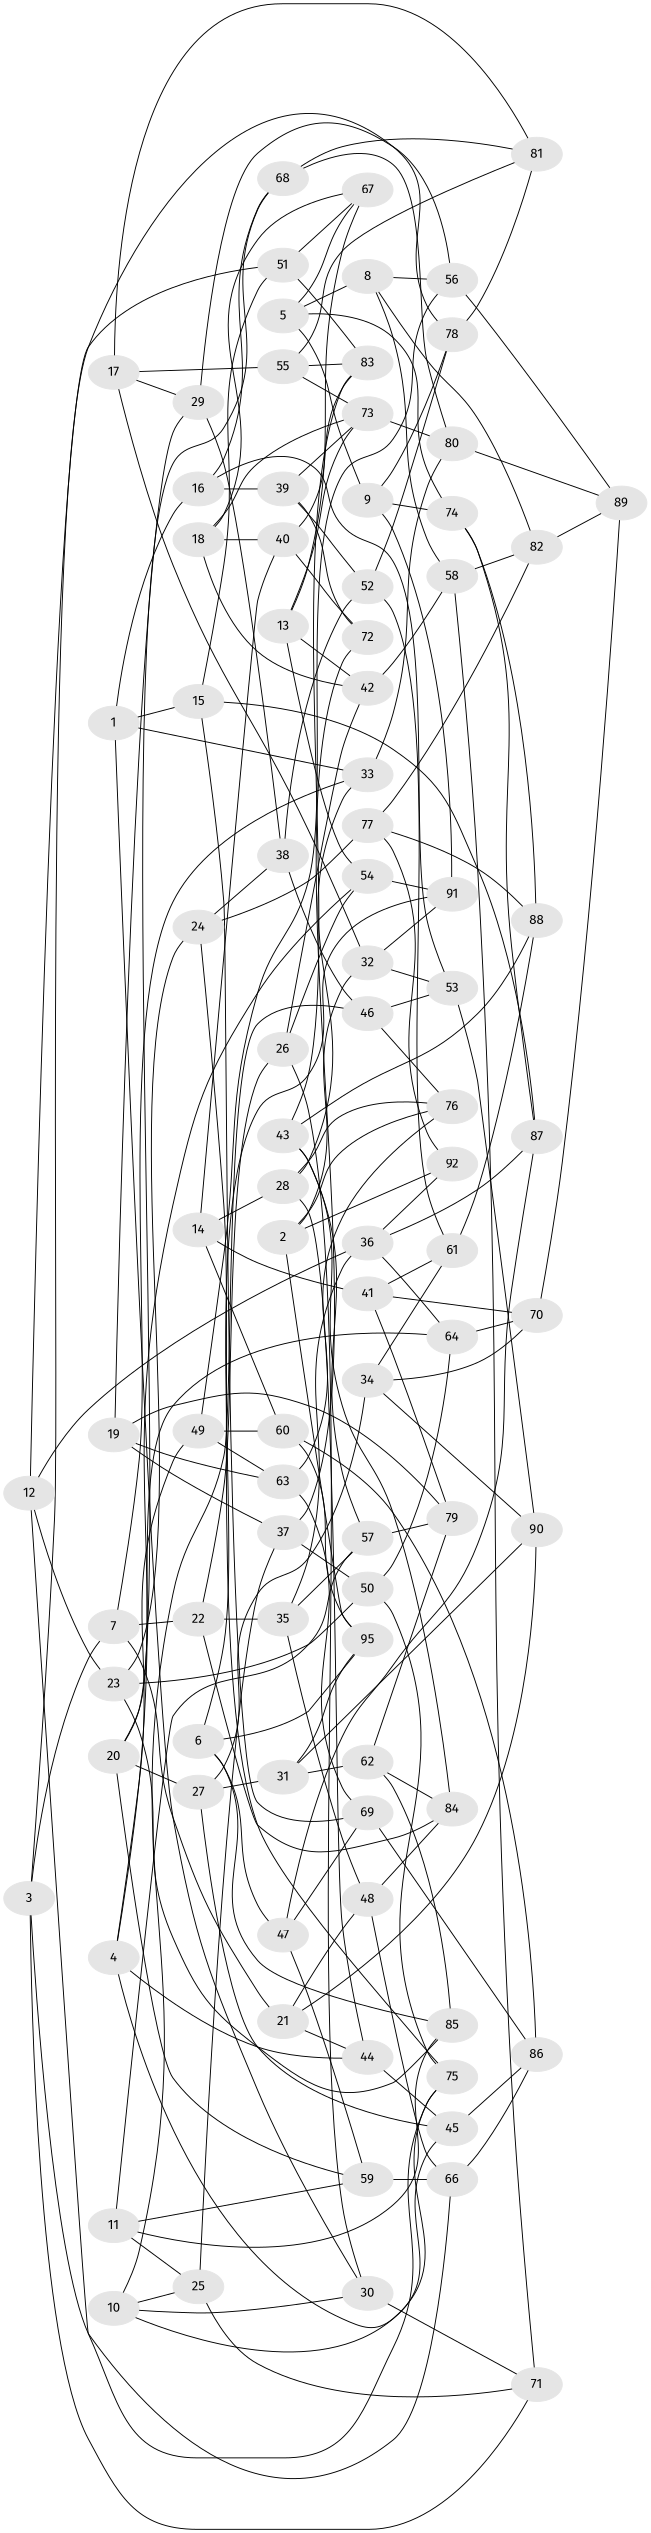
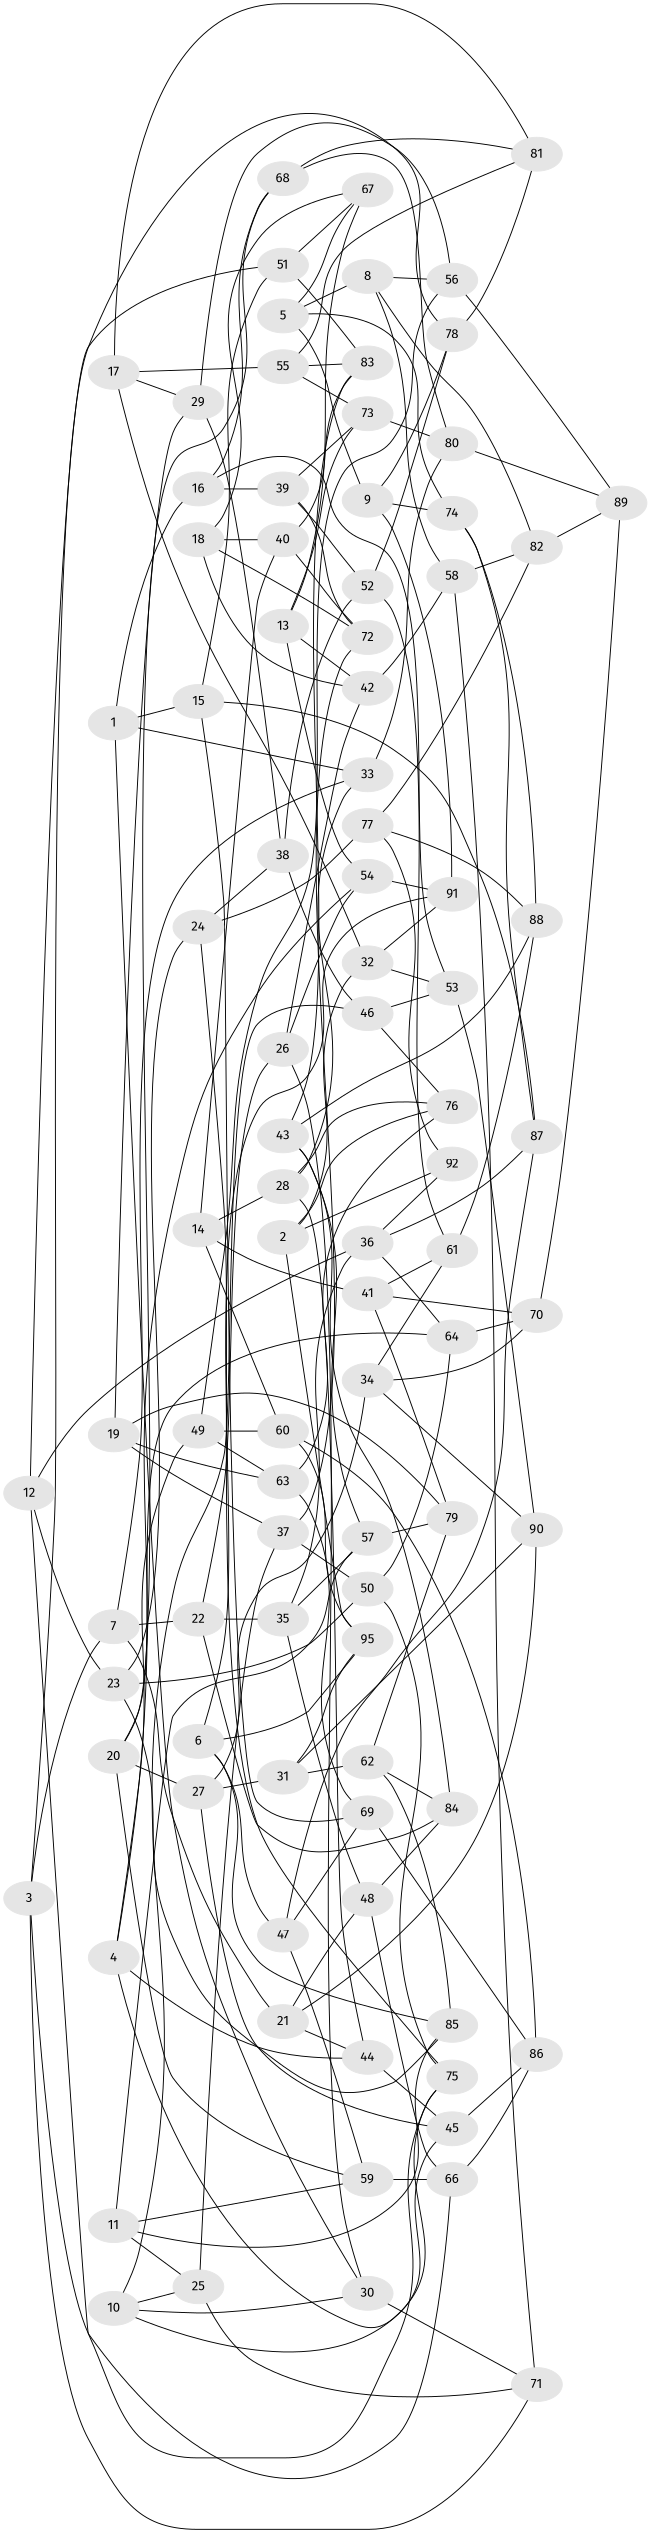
(276, 450) -> (284, 587)
